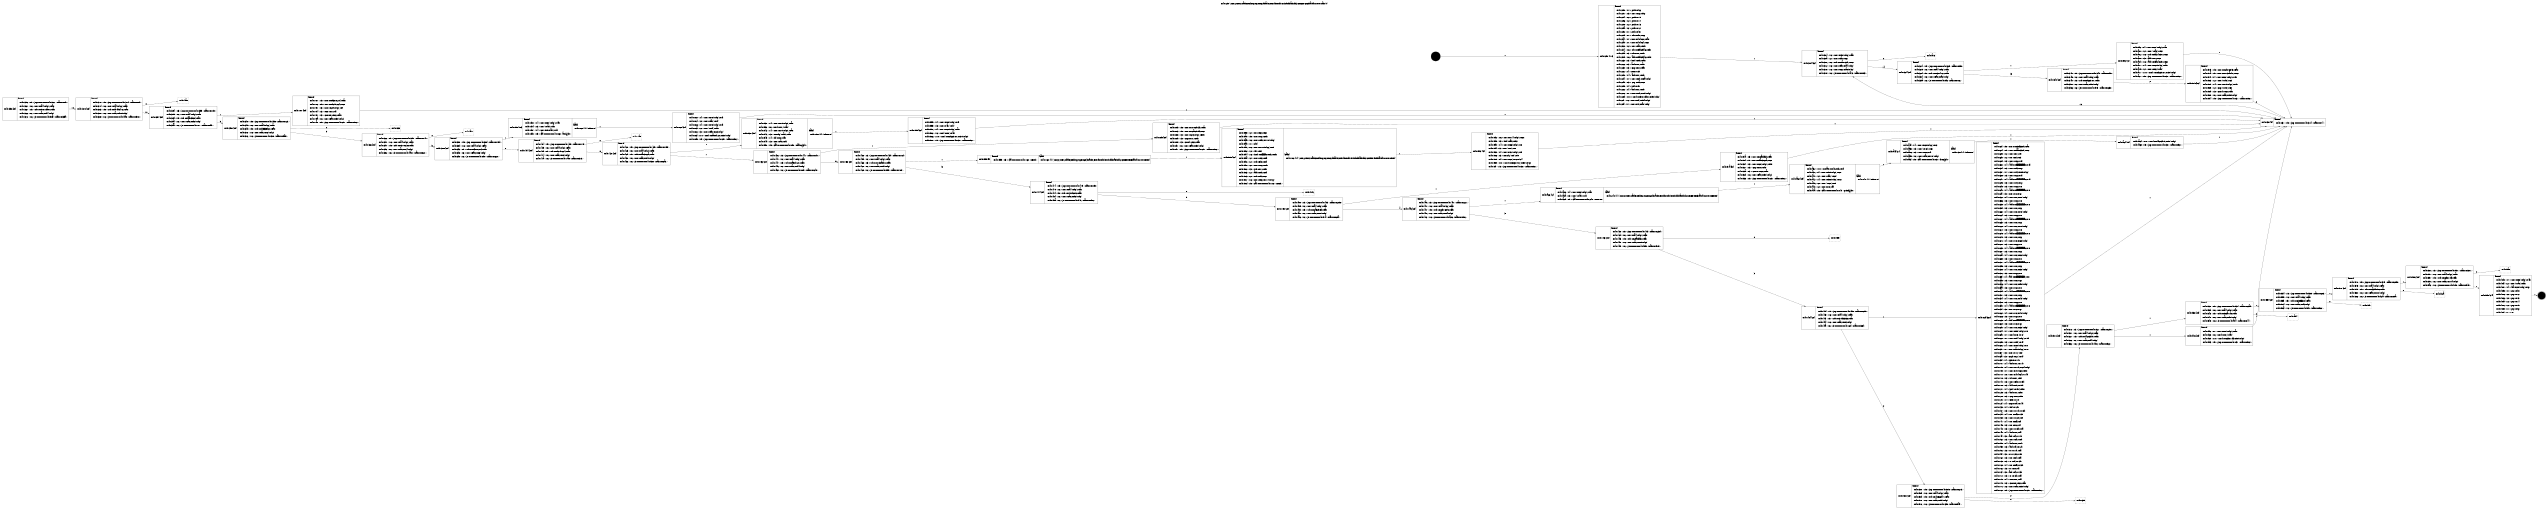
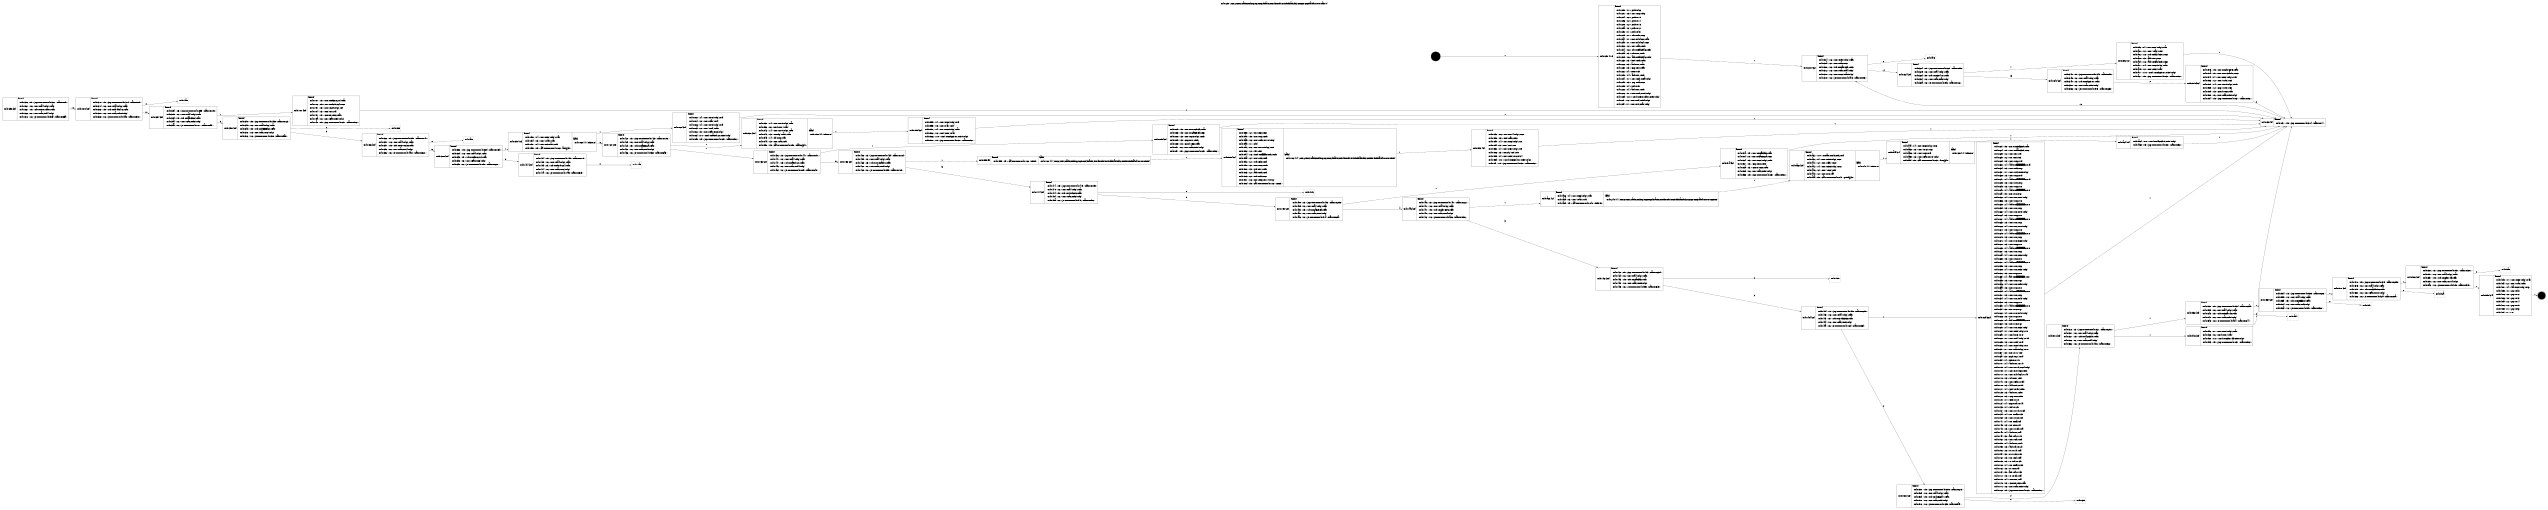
(594, 152) -> (599, 144)
